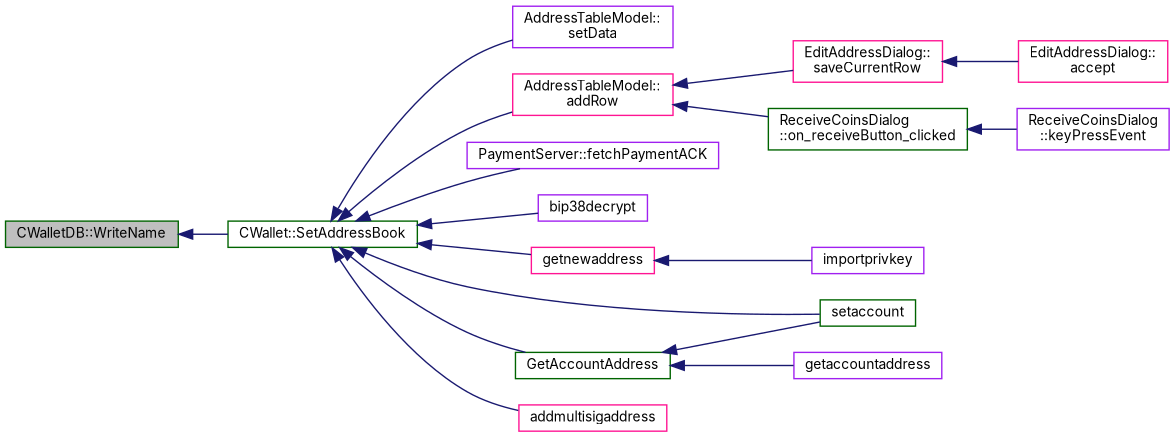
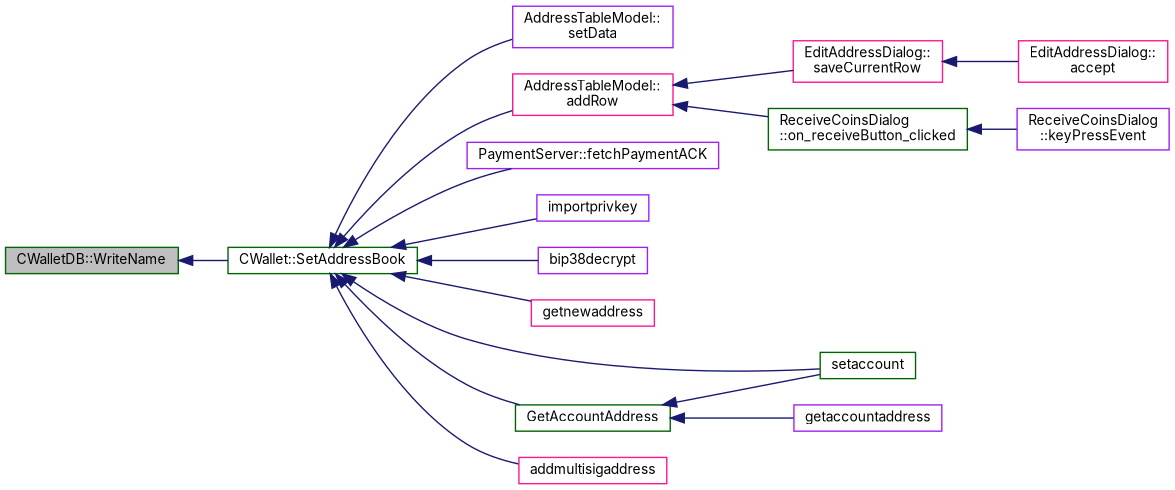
(740, 260) -> (471, 232)
